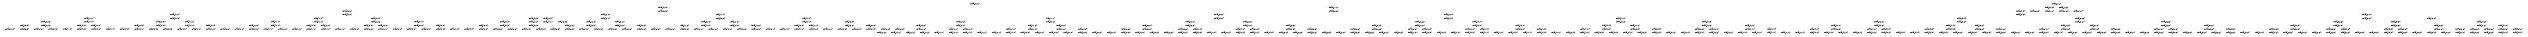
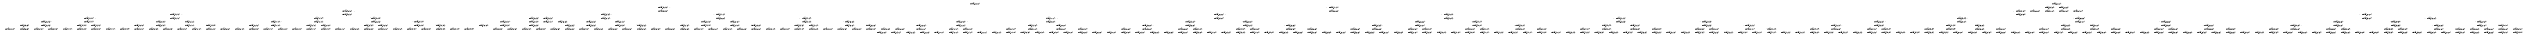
(483, 29) -> none
